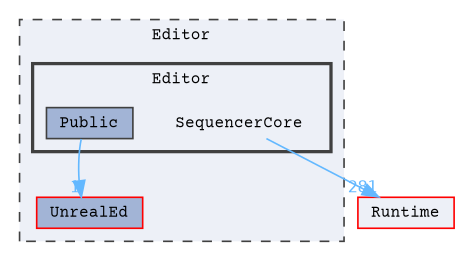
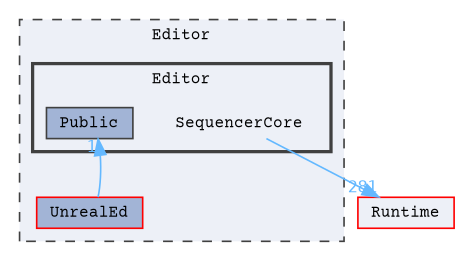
(79, 162) -> (100, 176)
